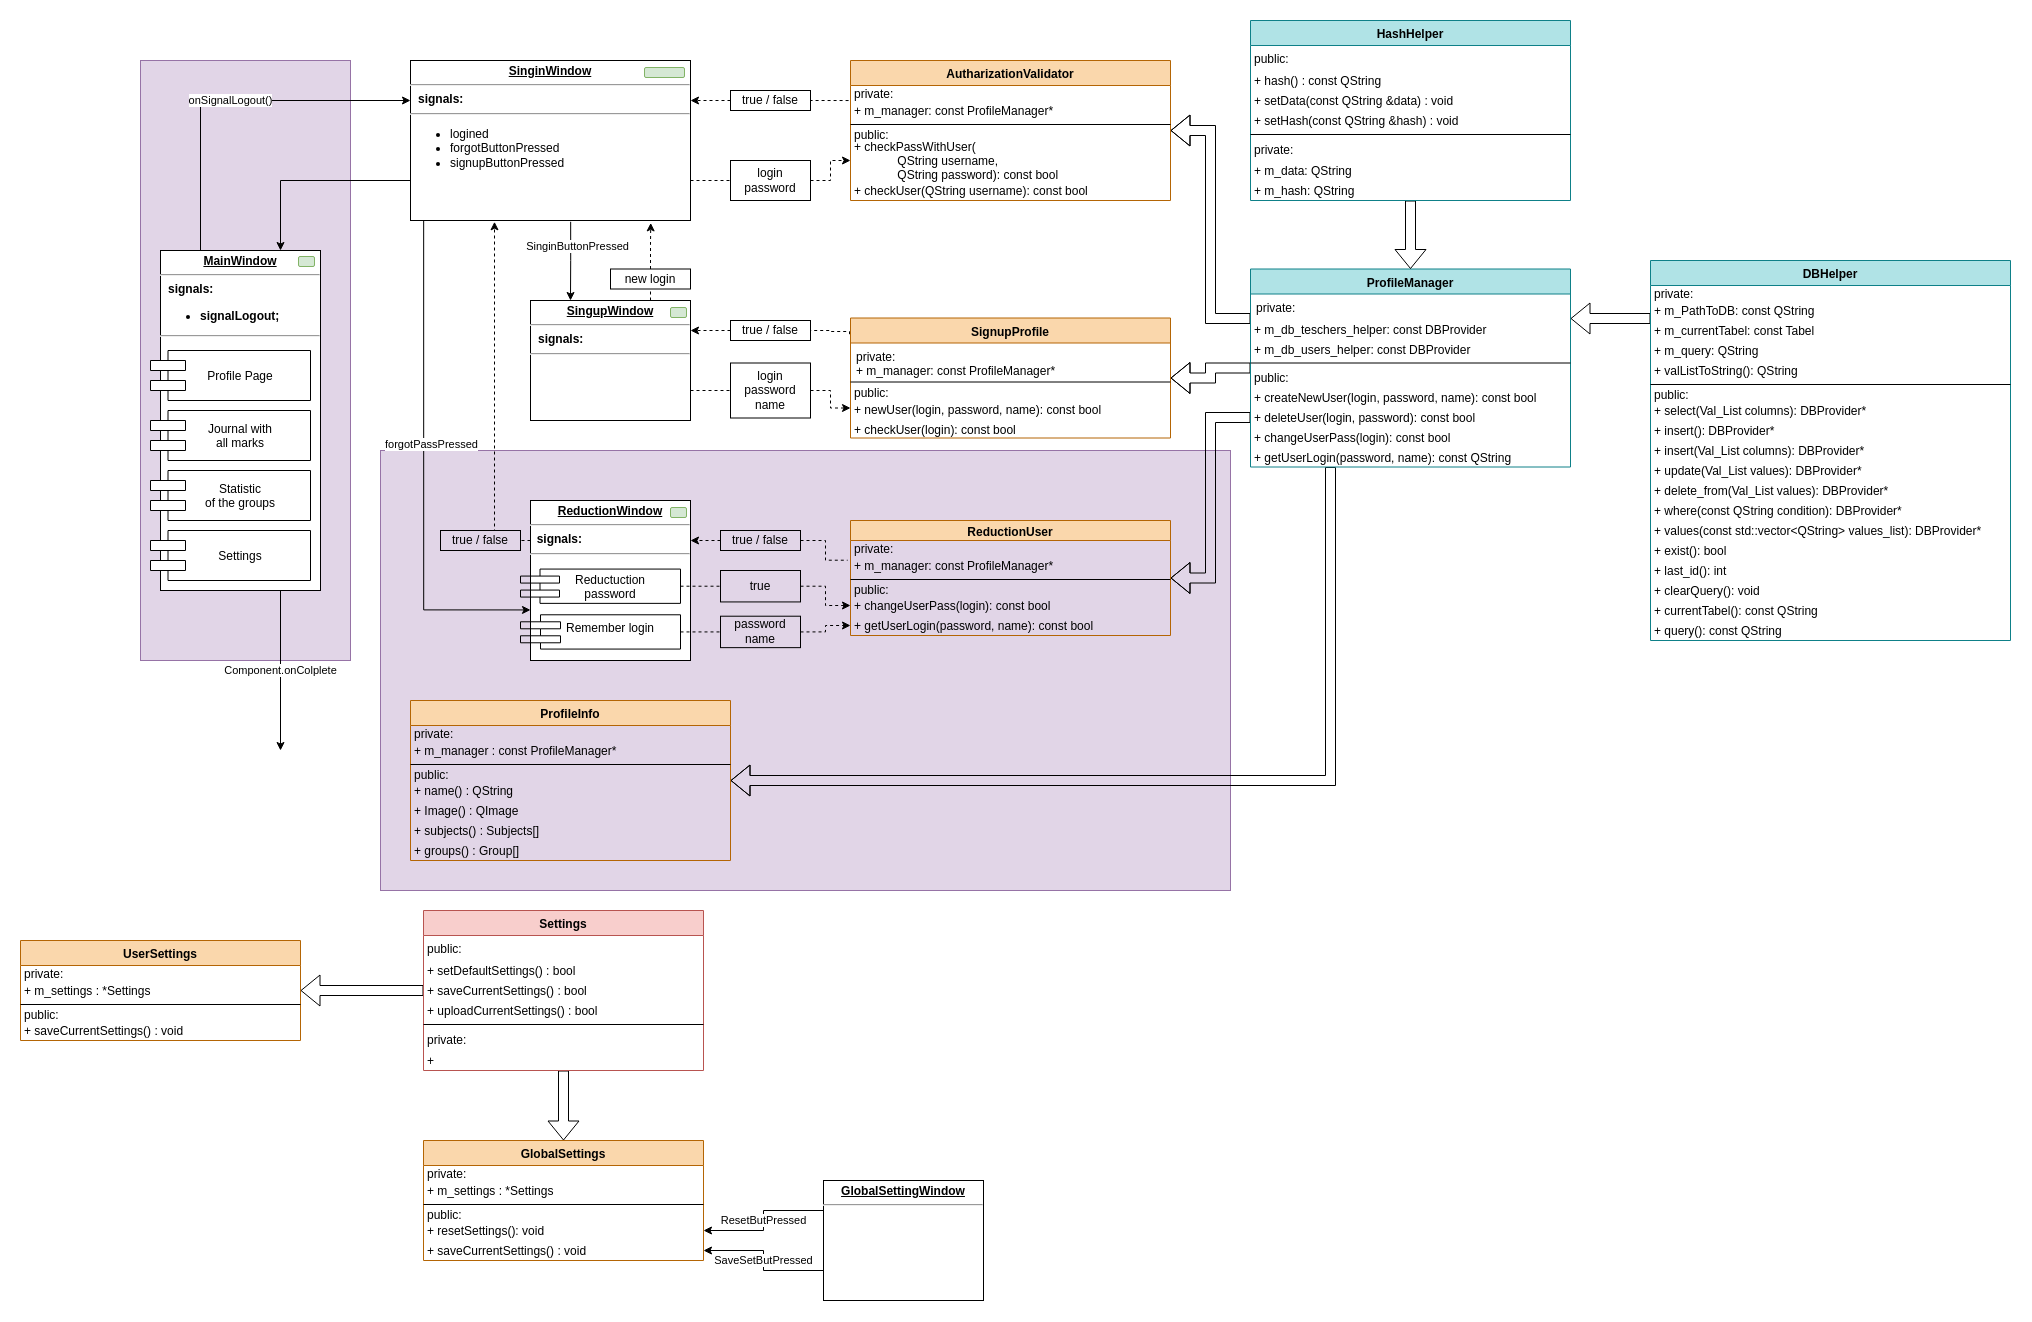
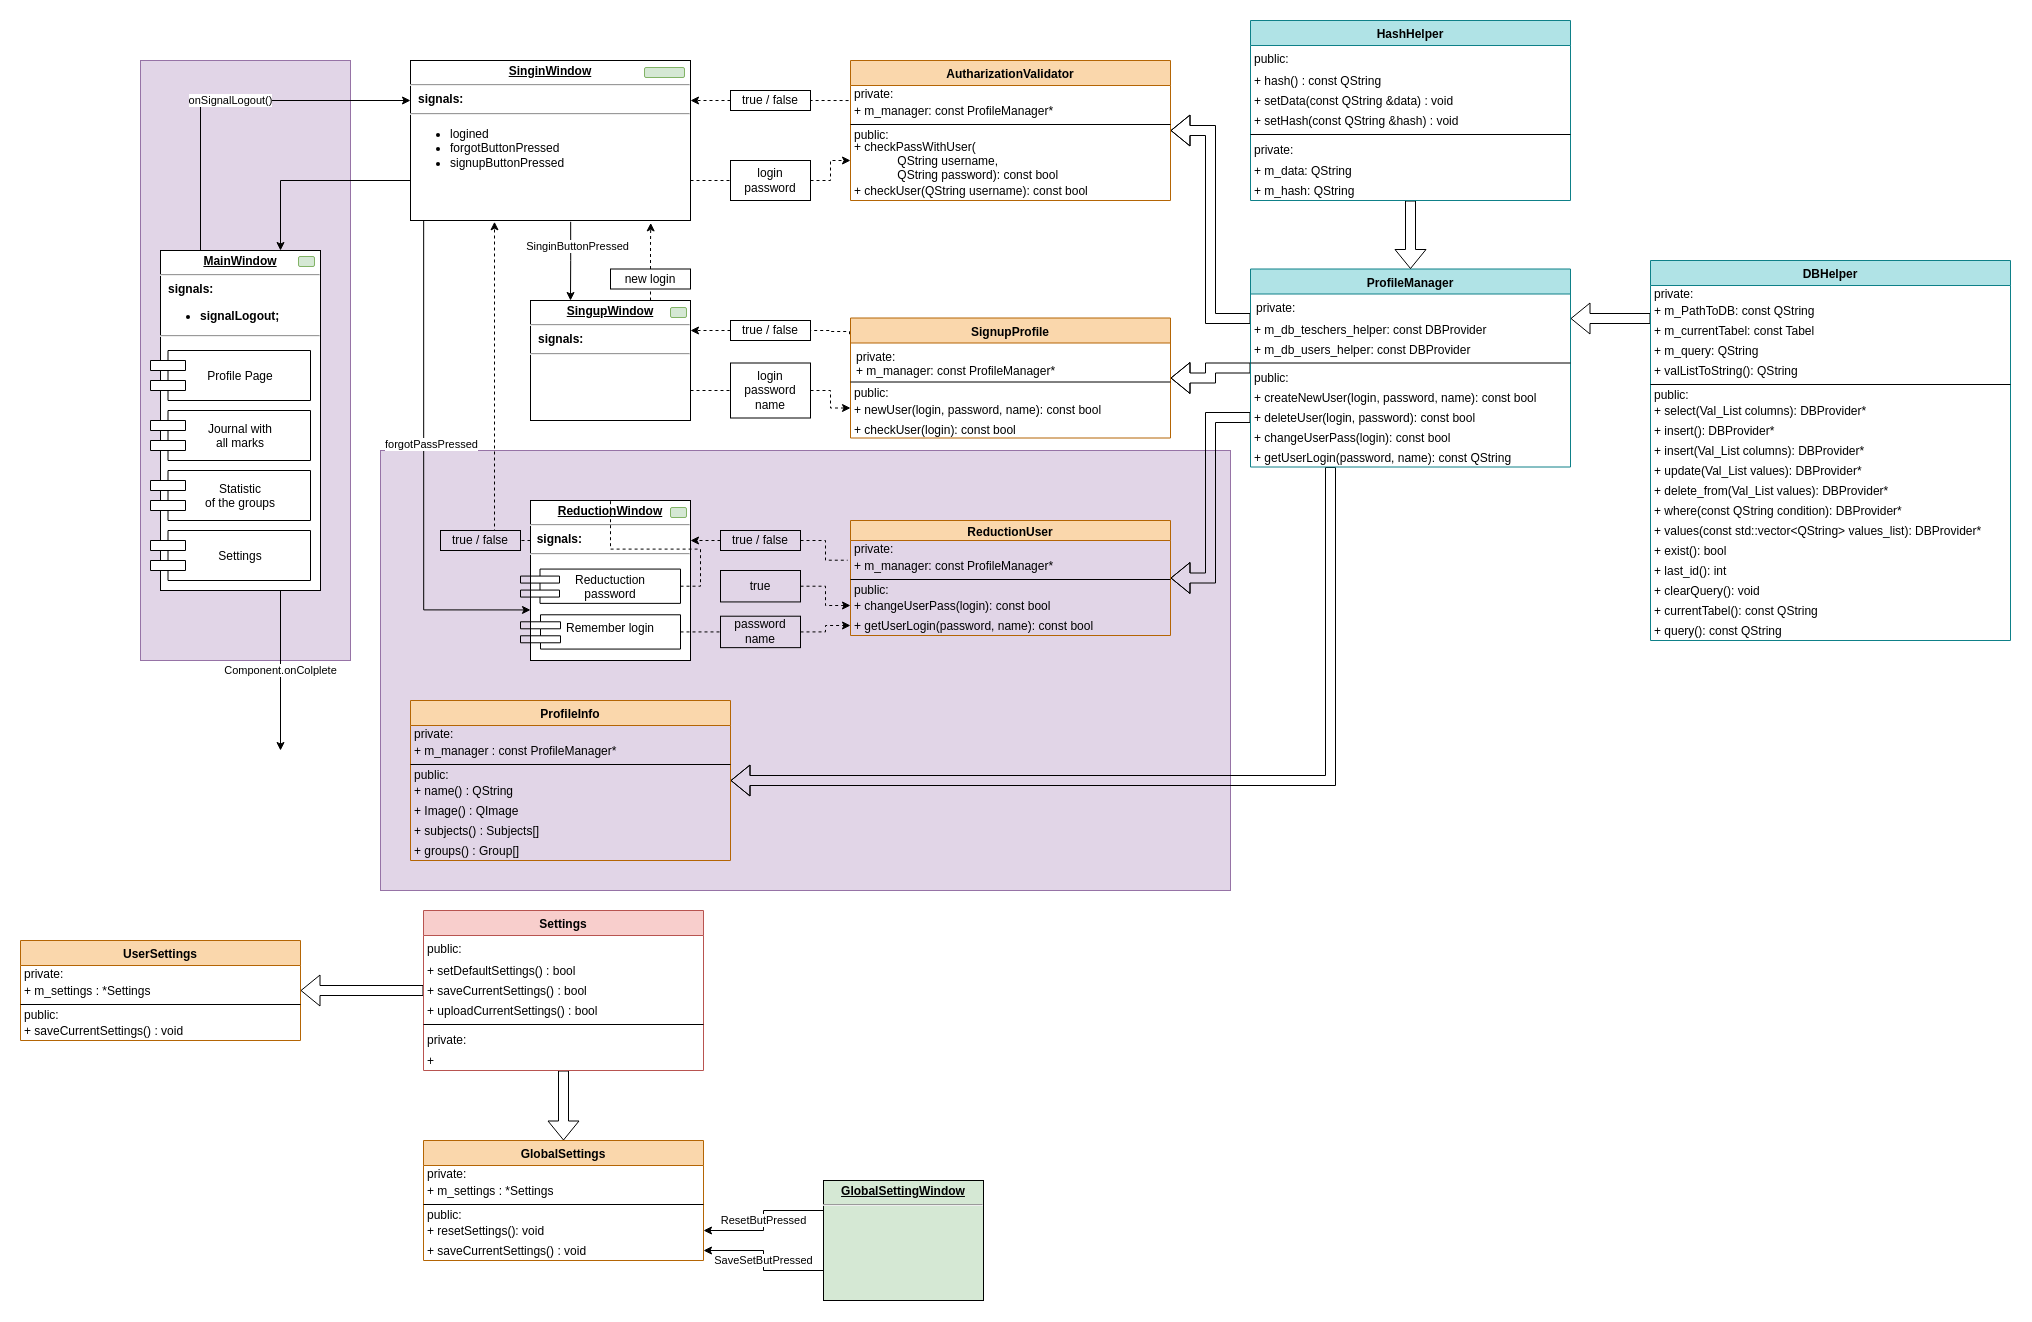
(709, 586) -> (649, 549)
(904, 1241) -> (904, 1241)
